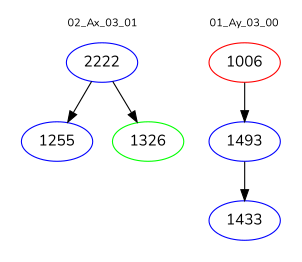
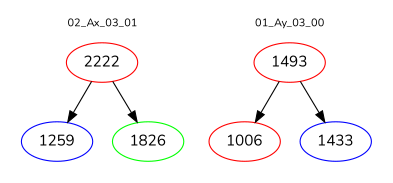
(102, 63) -> (102, 63)
(245, 97) -> (270, 97)
(57, 142) -> (57, 142)
(148, 142) -> (148, 142)
(245, 142) -> (290, 63)
